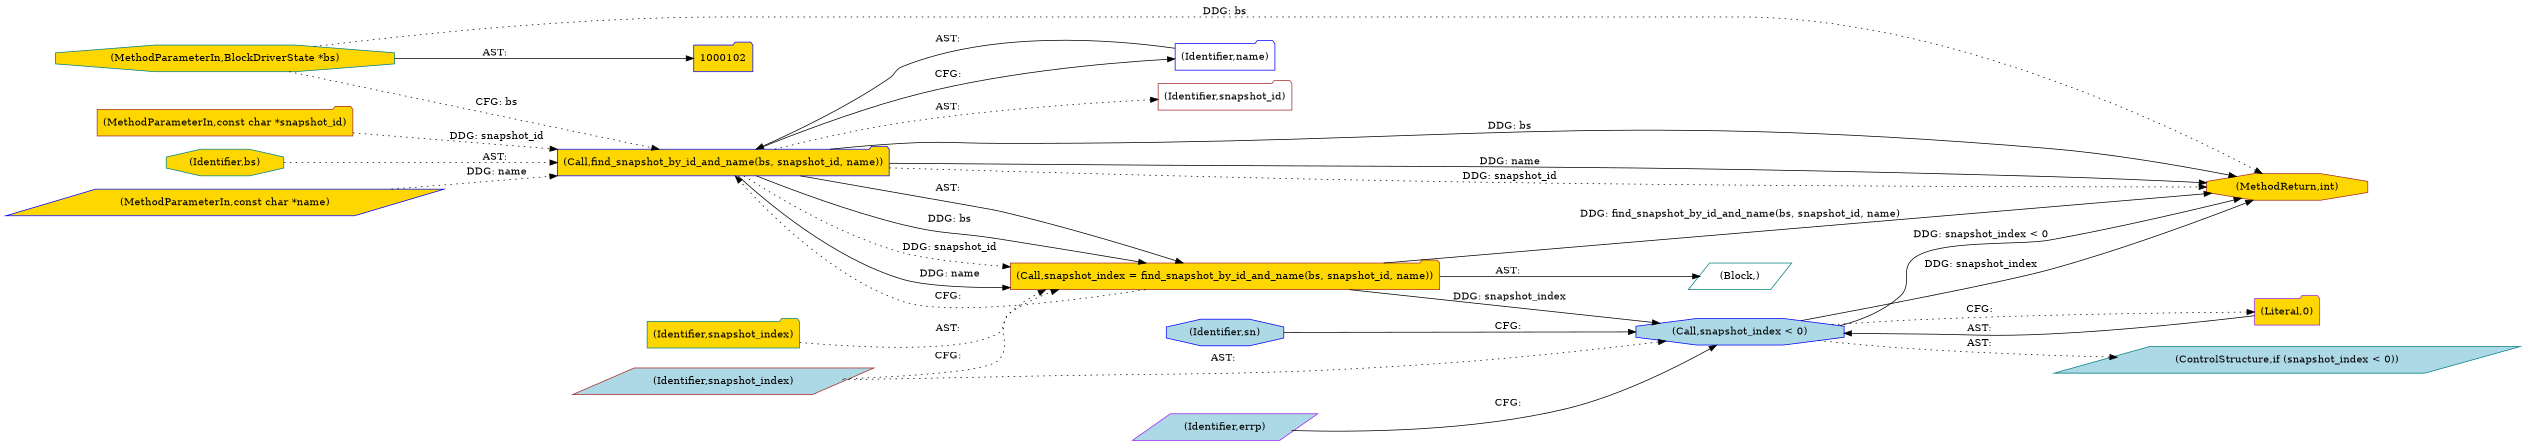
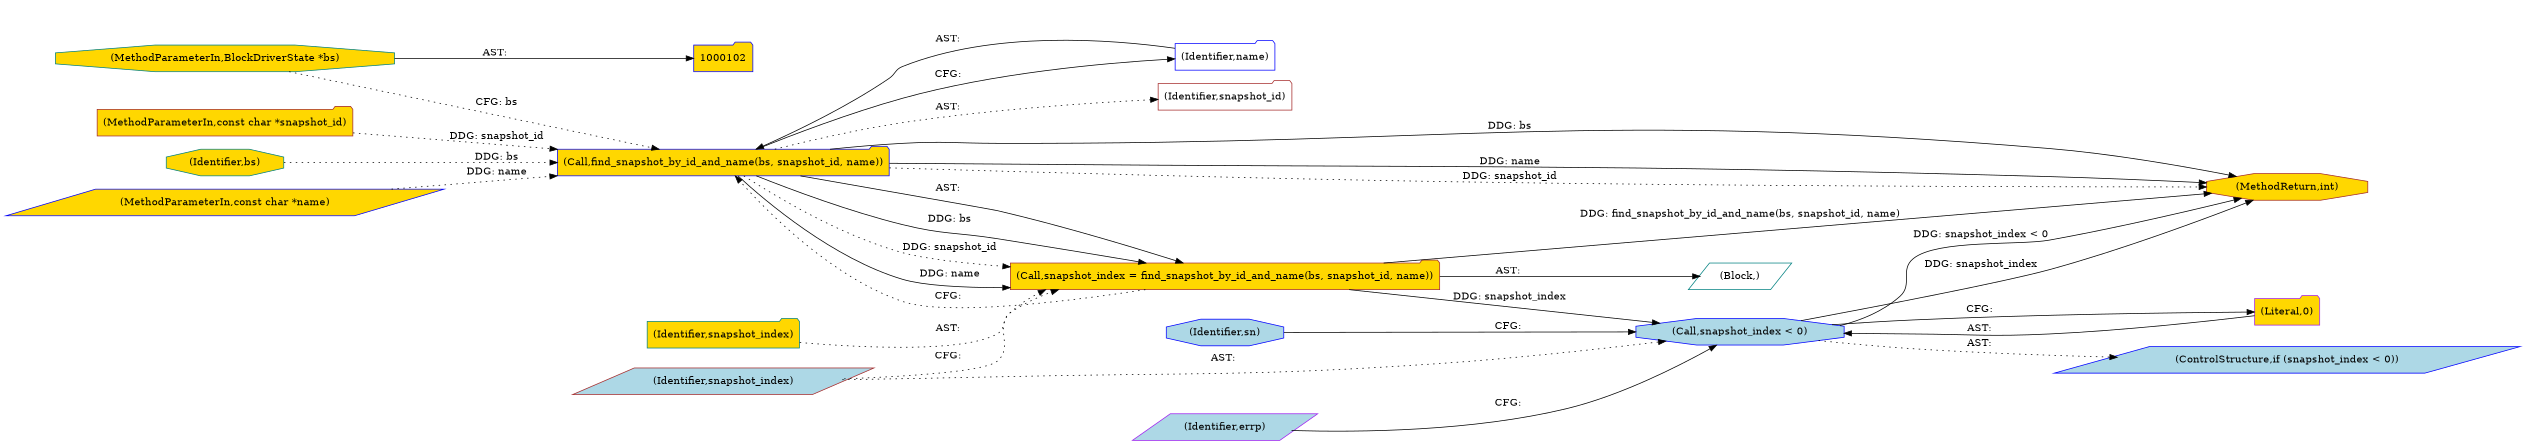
(1298, 17) -> none
(497, 157) -> (497, 157)
(2039, 316) -> (2039, 316)
(2287, 360) -> (2287, 360)
